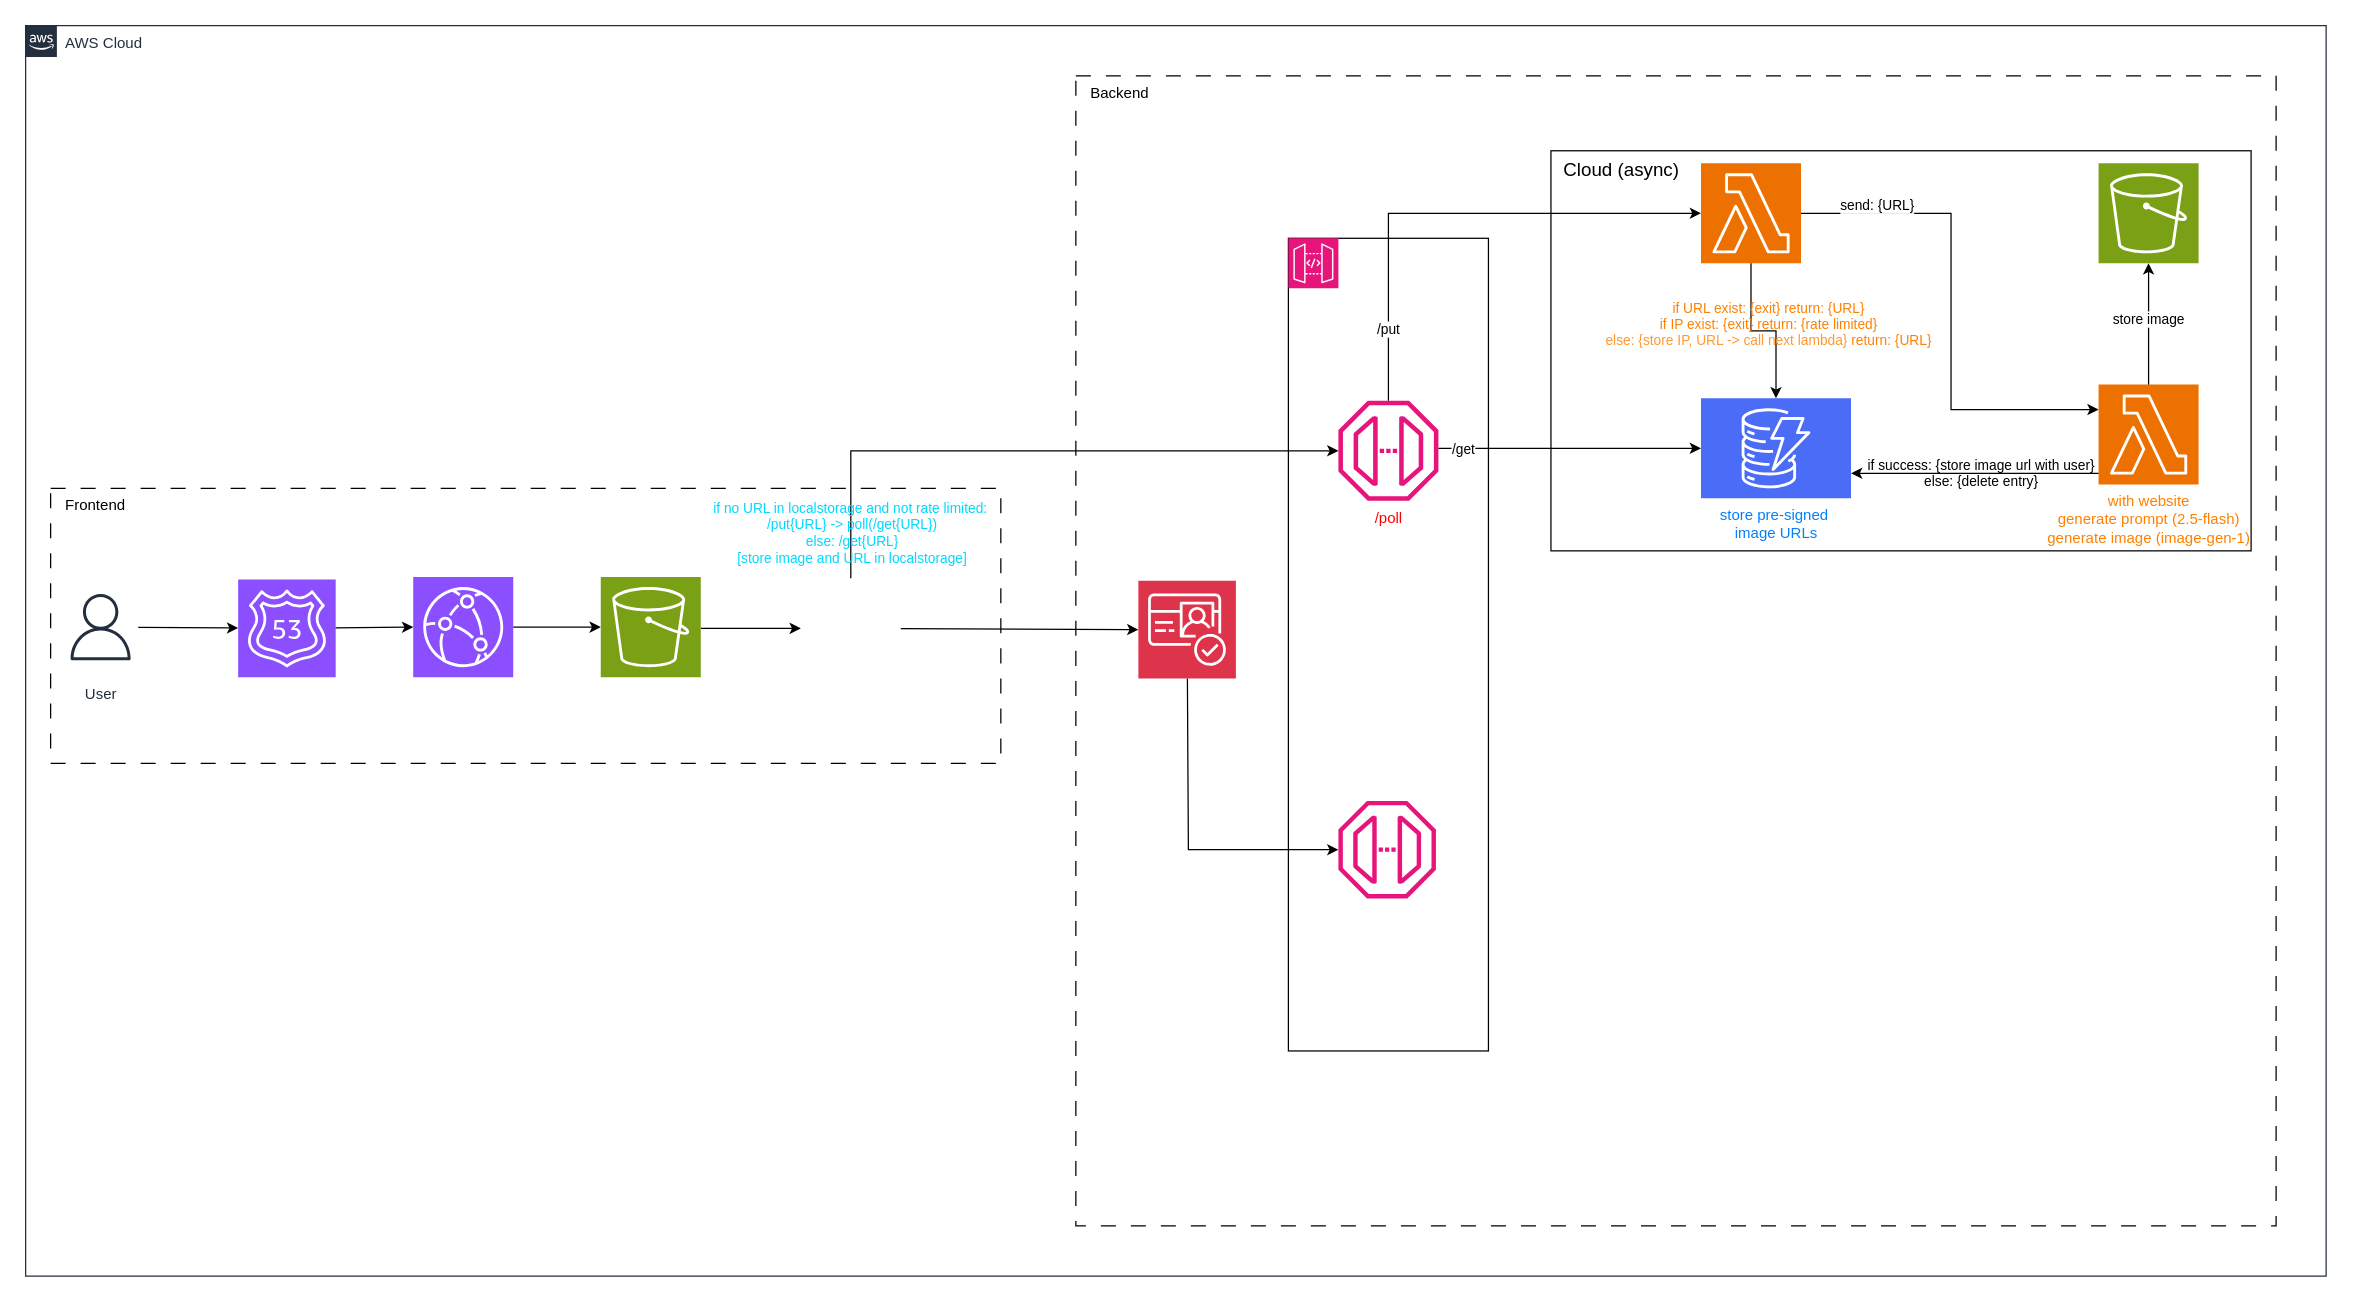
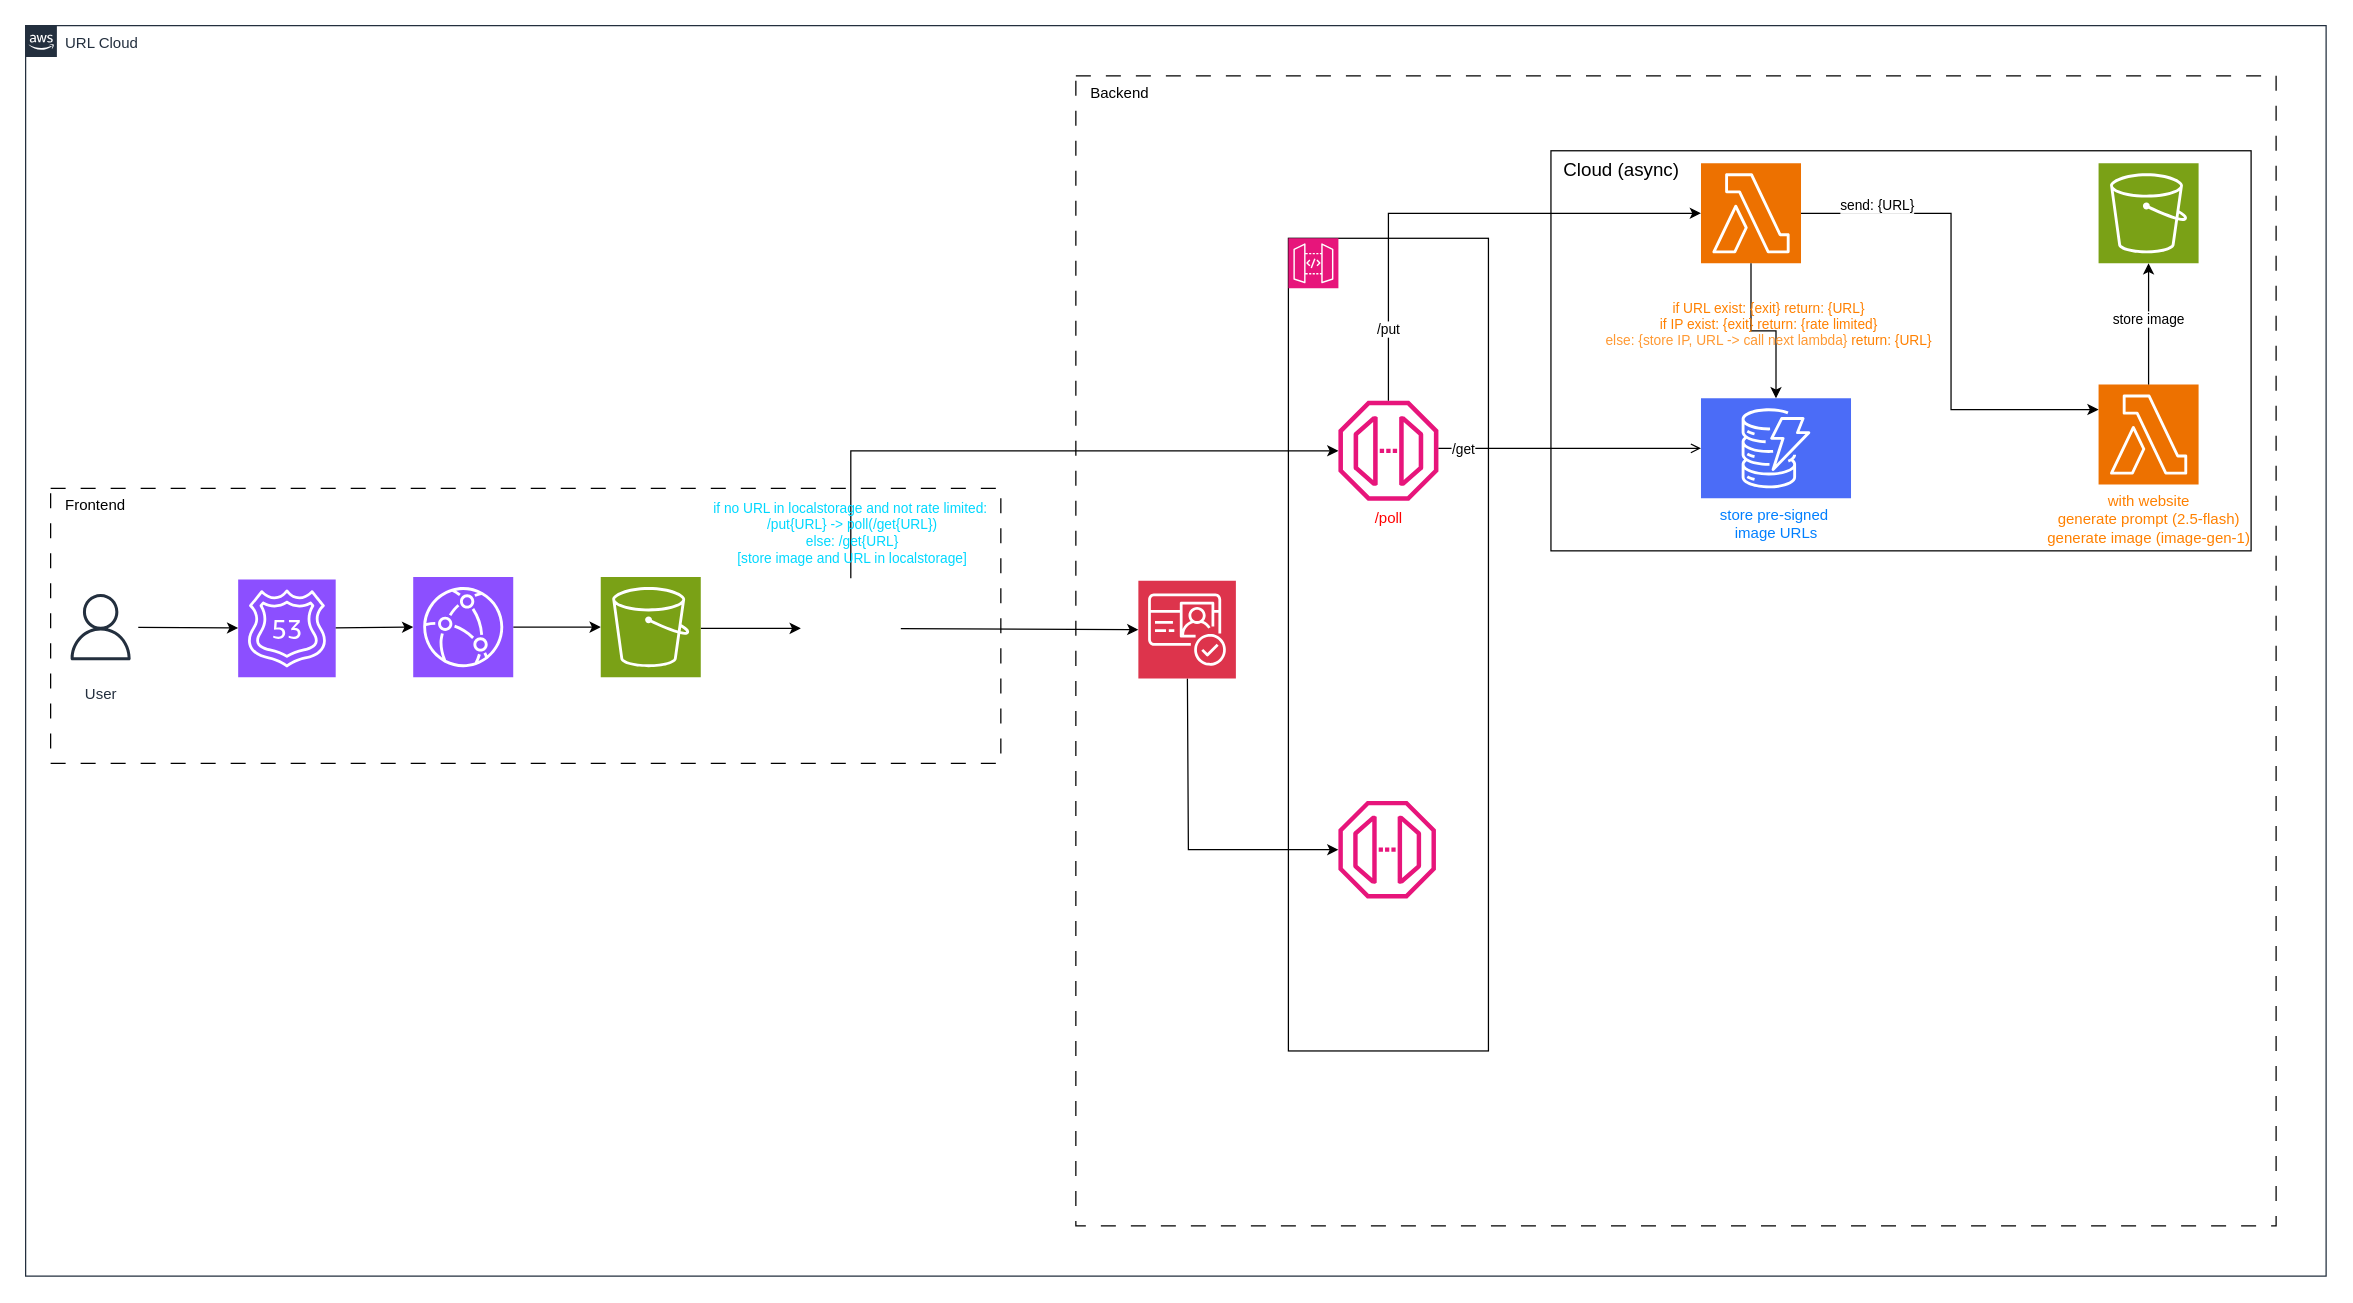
(100, 43) -> (100, 43)
(1691, 448) -> (1693, 448)
(1979, 473) -> none
